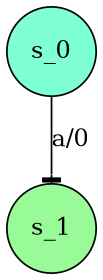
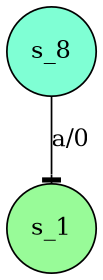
(52, 52) -> (52, 52)
